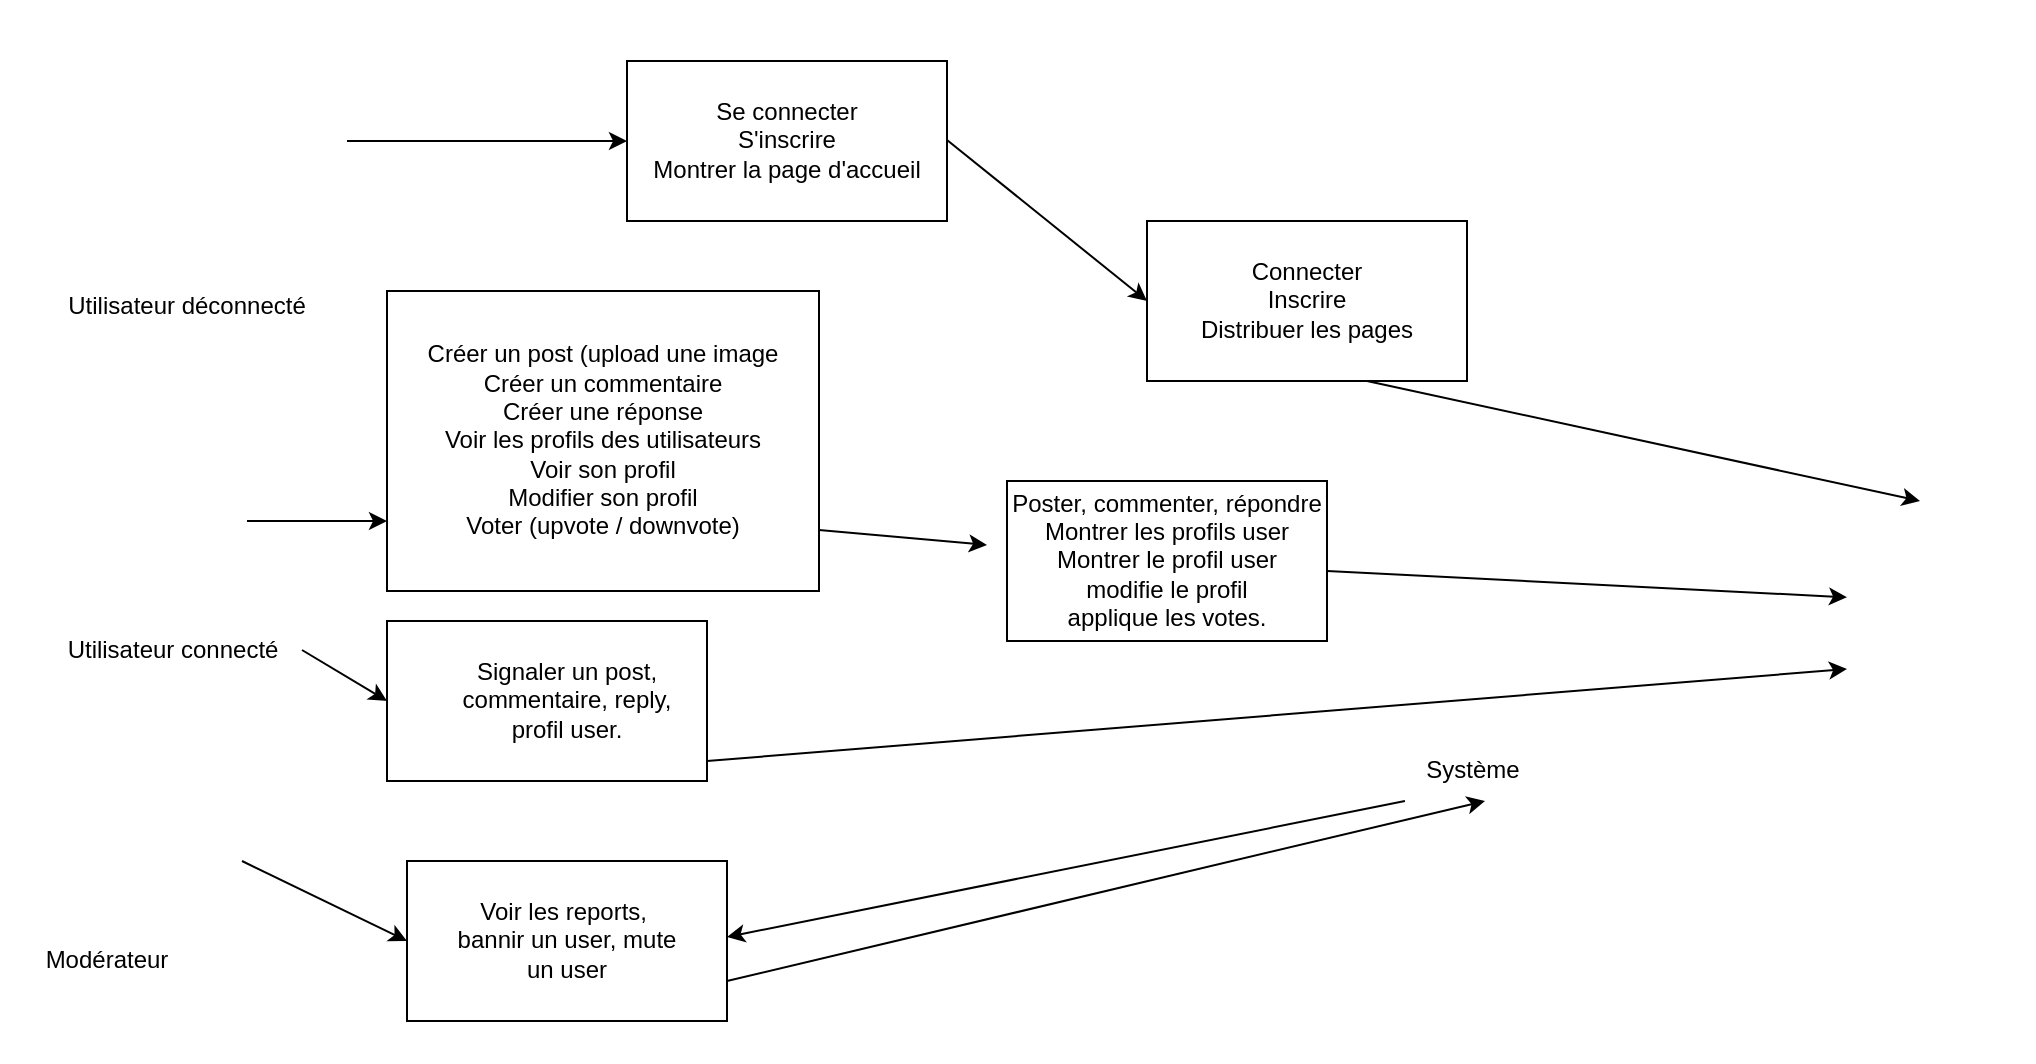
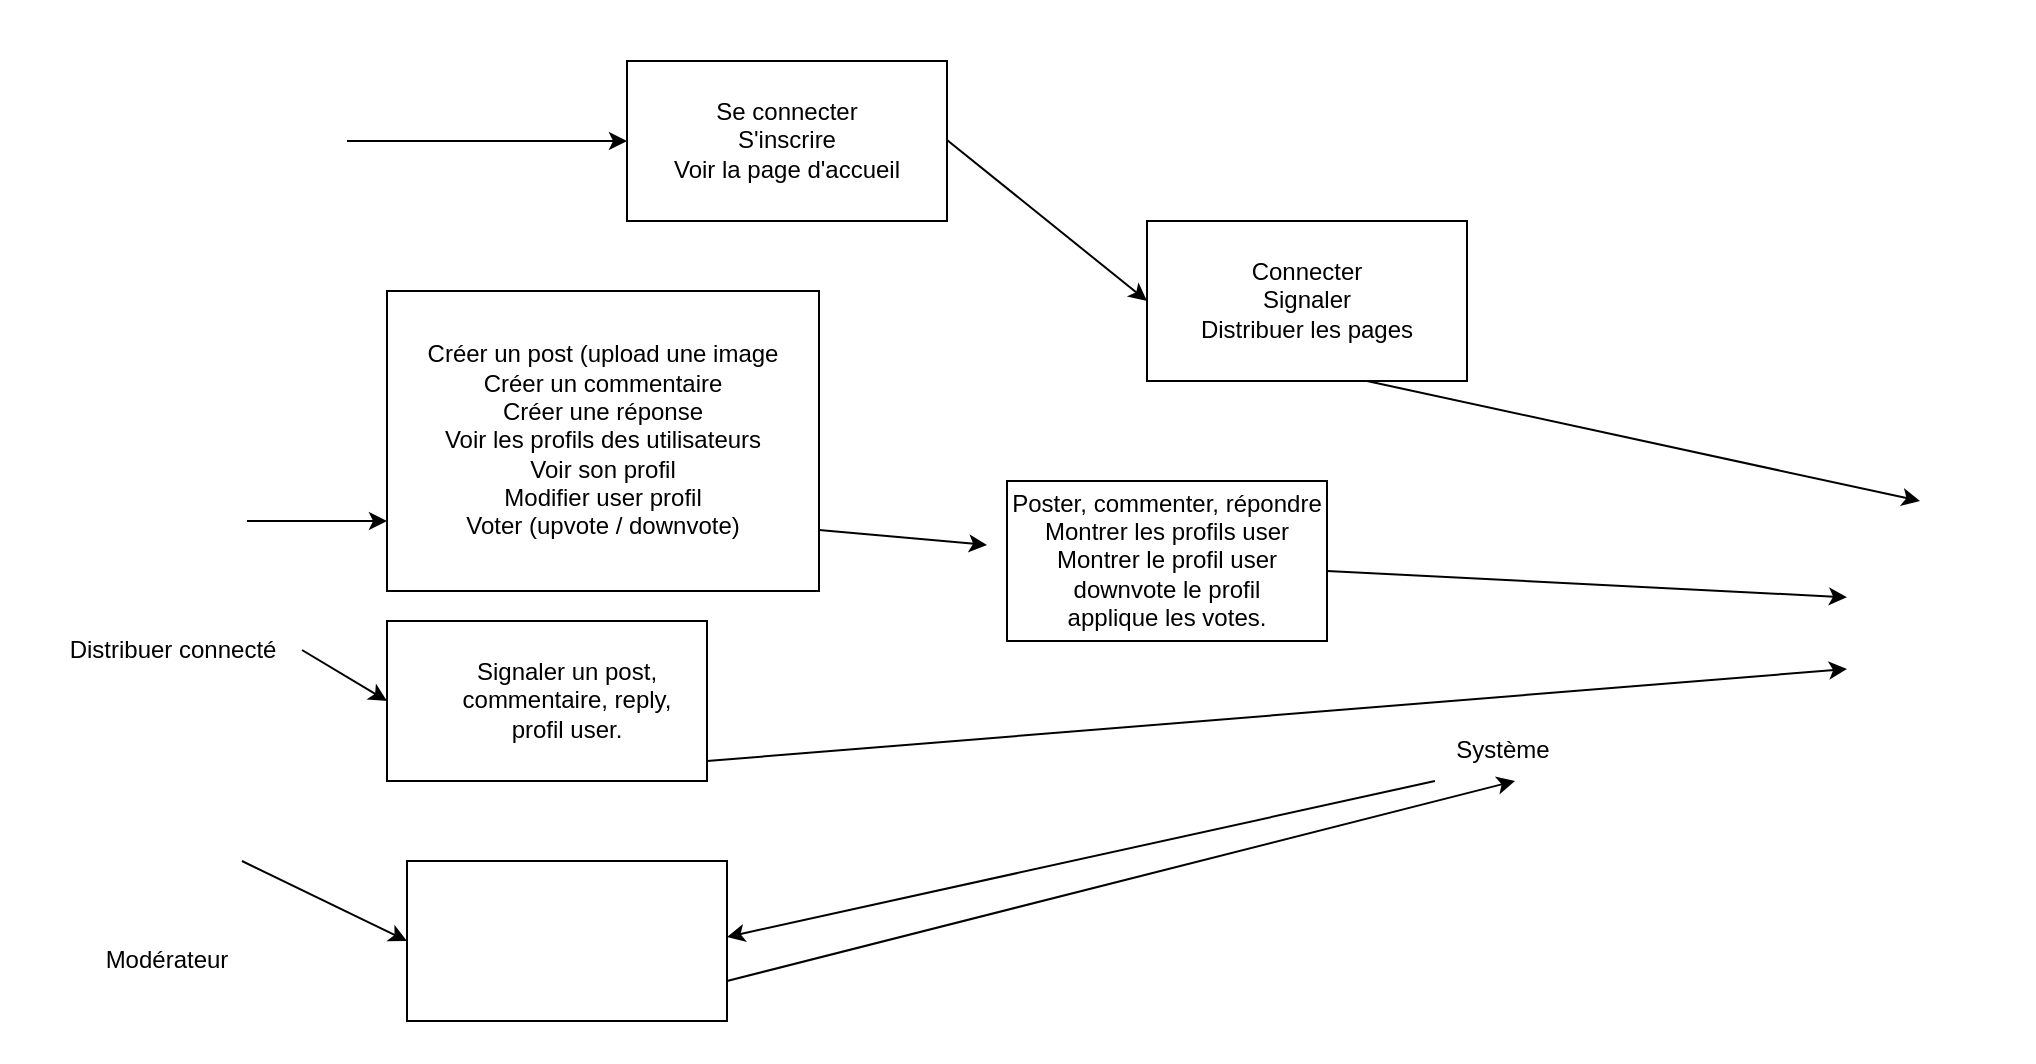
(788, 141) -> (788, 141)
(1308, 301) -> (1308, 301)
(187, 307) -> none
(604, 441) -> (604, 441)
(1168, 561) -> (1168, 561)
(174, 651) -> (174, 651)
(1473, 771) -> (1503, 751)
(567, 941) -> none
(107, 961) -> (167, 961)
